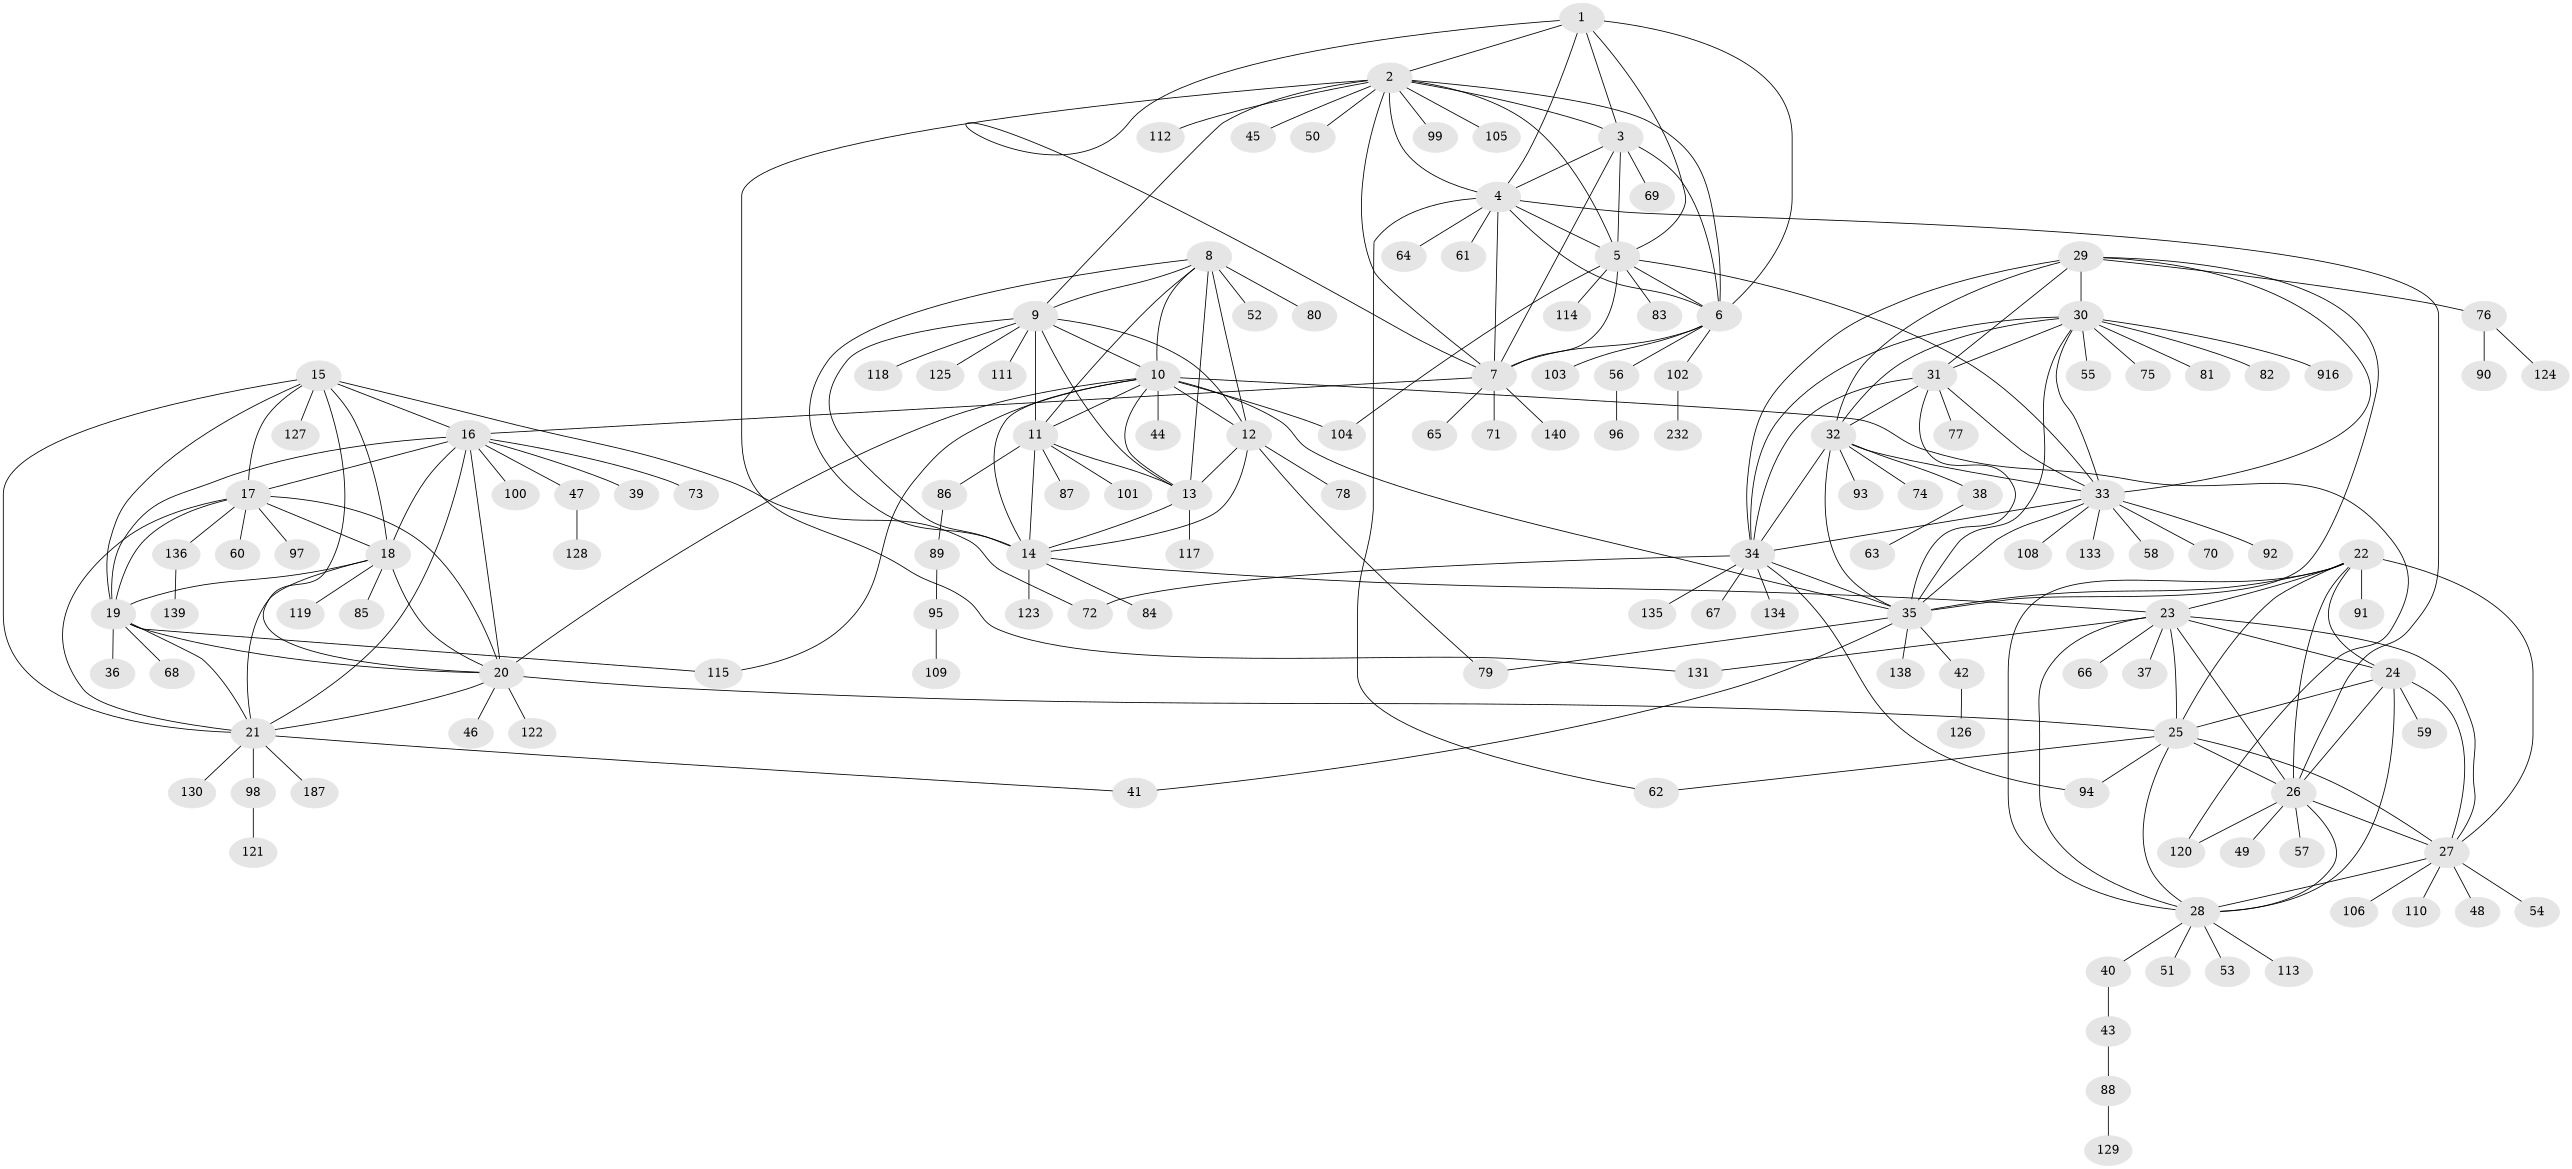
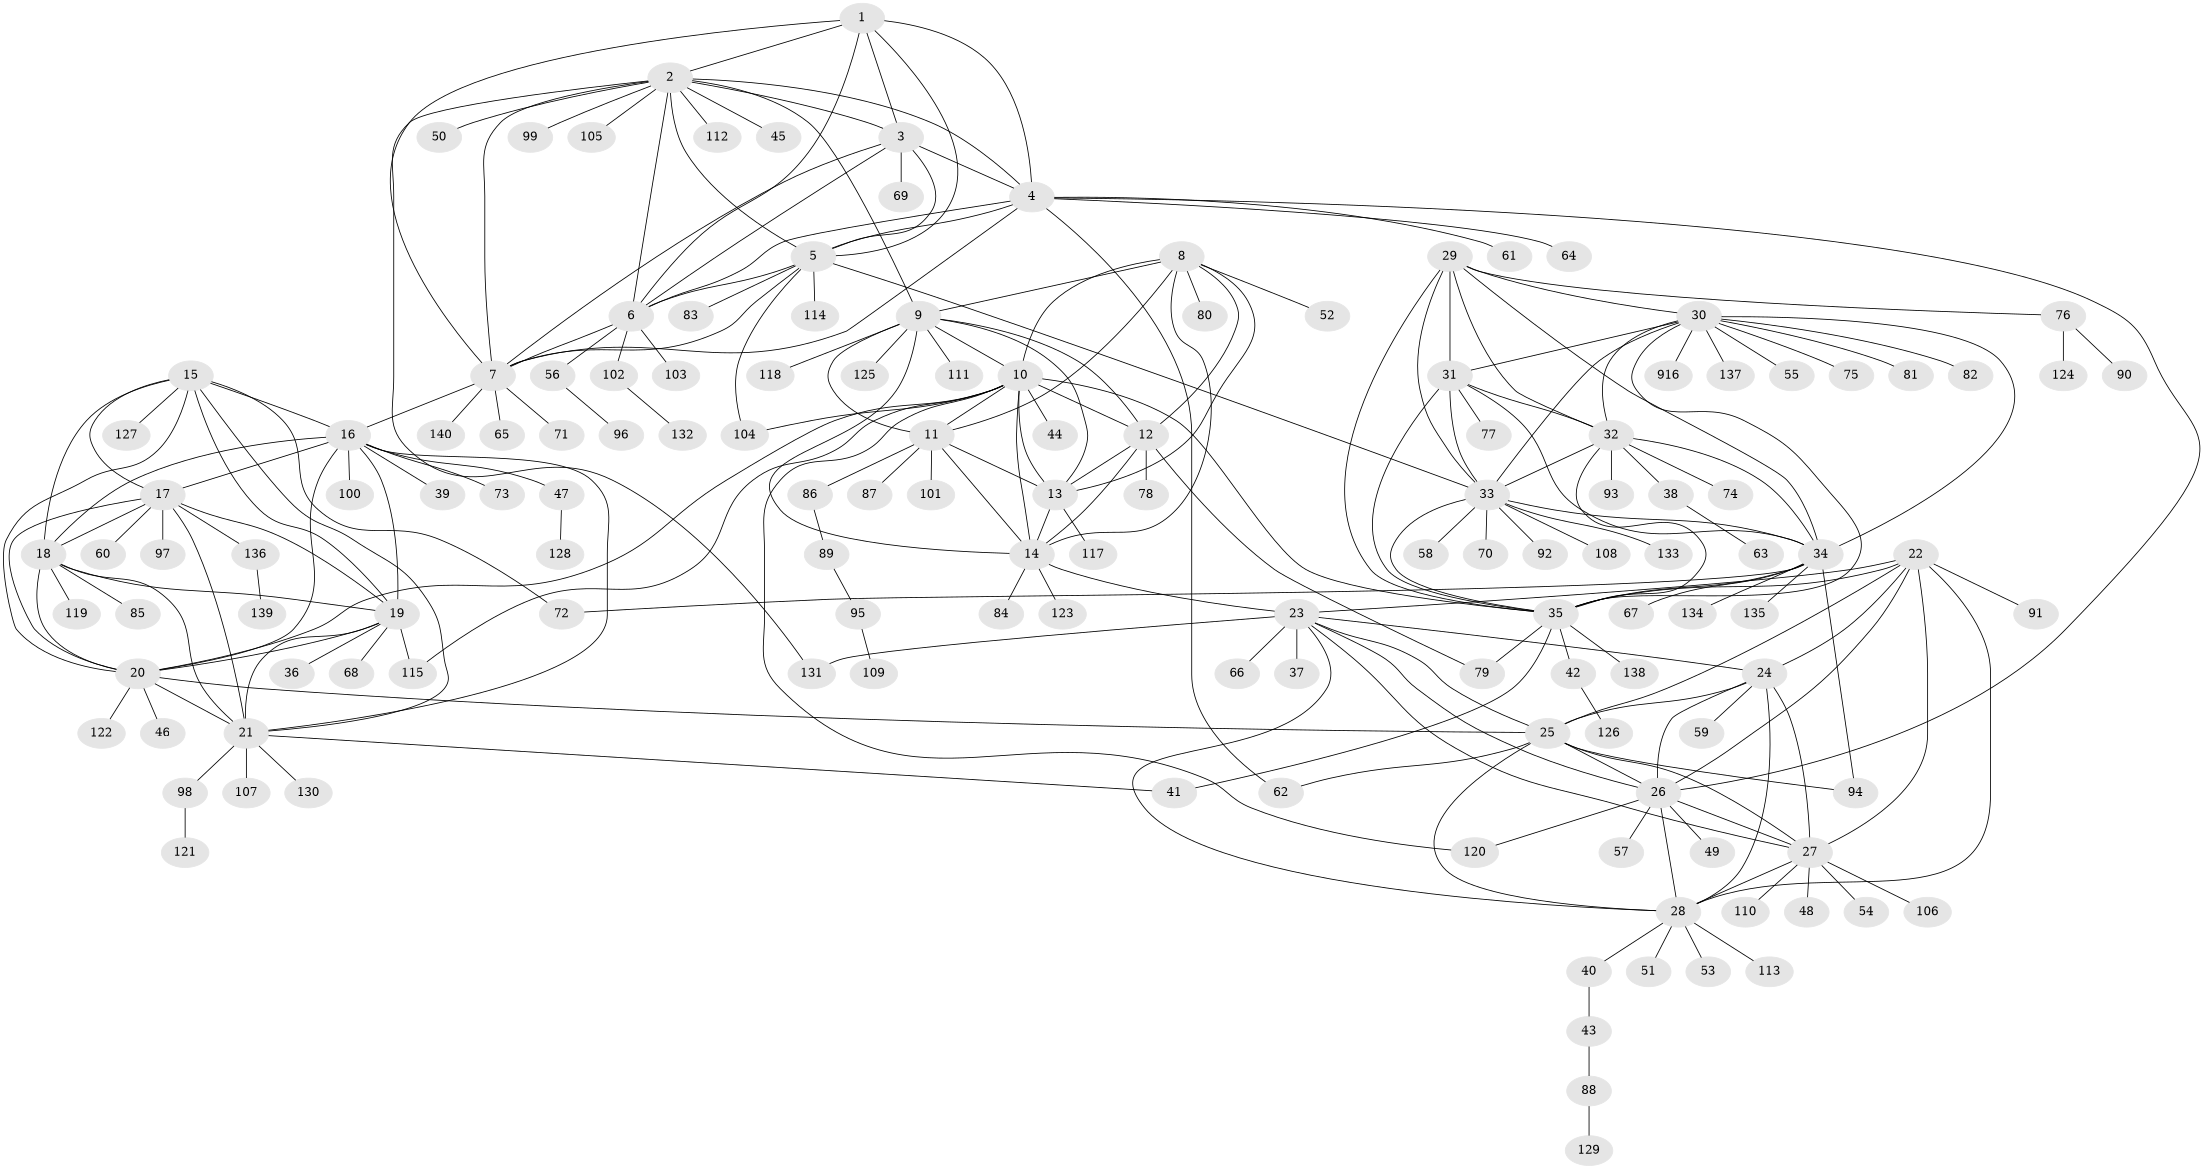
none -> (1731, 376)
(1678, 435) -> (683, 435)
(315, 793) -> (246, 793)
